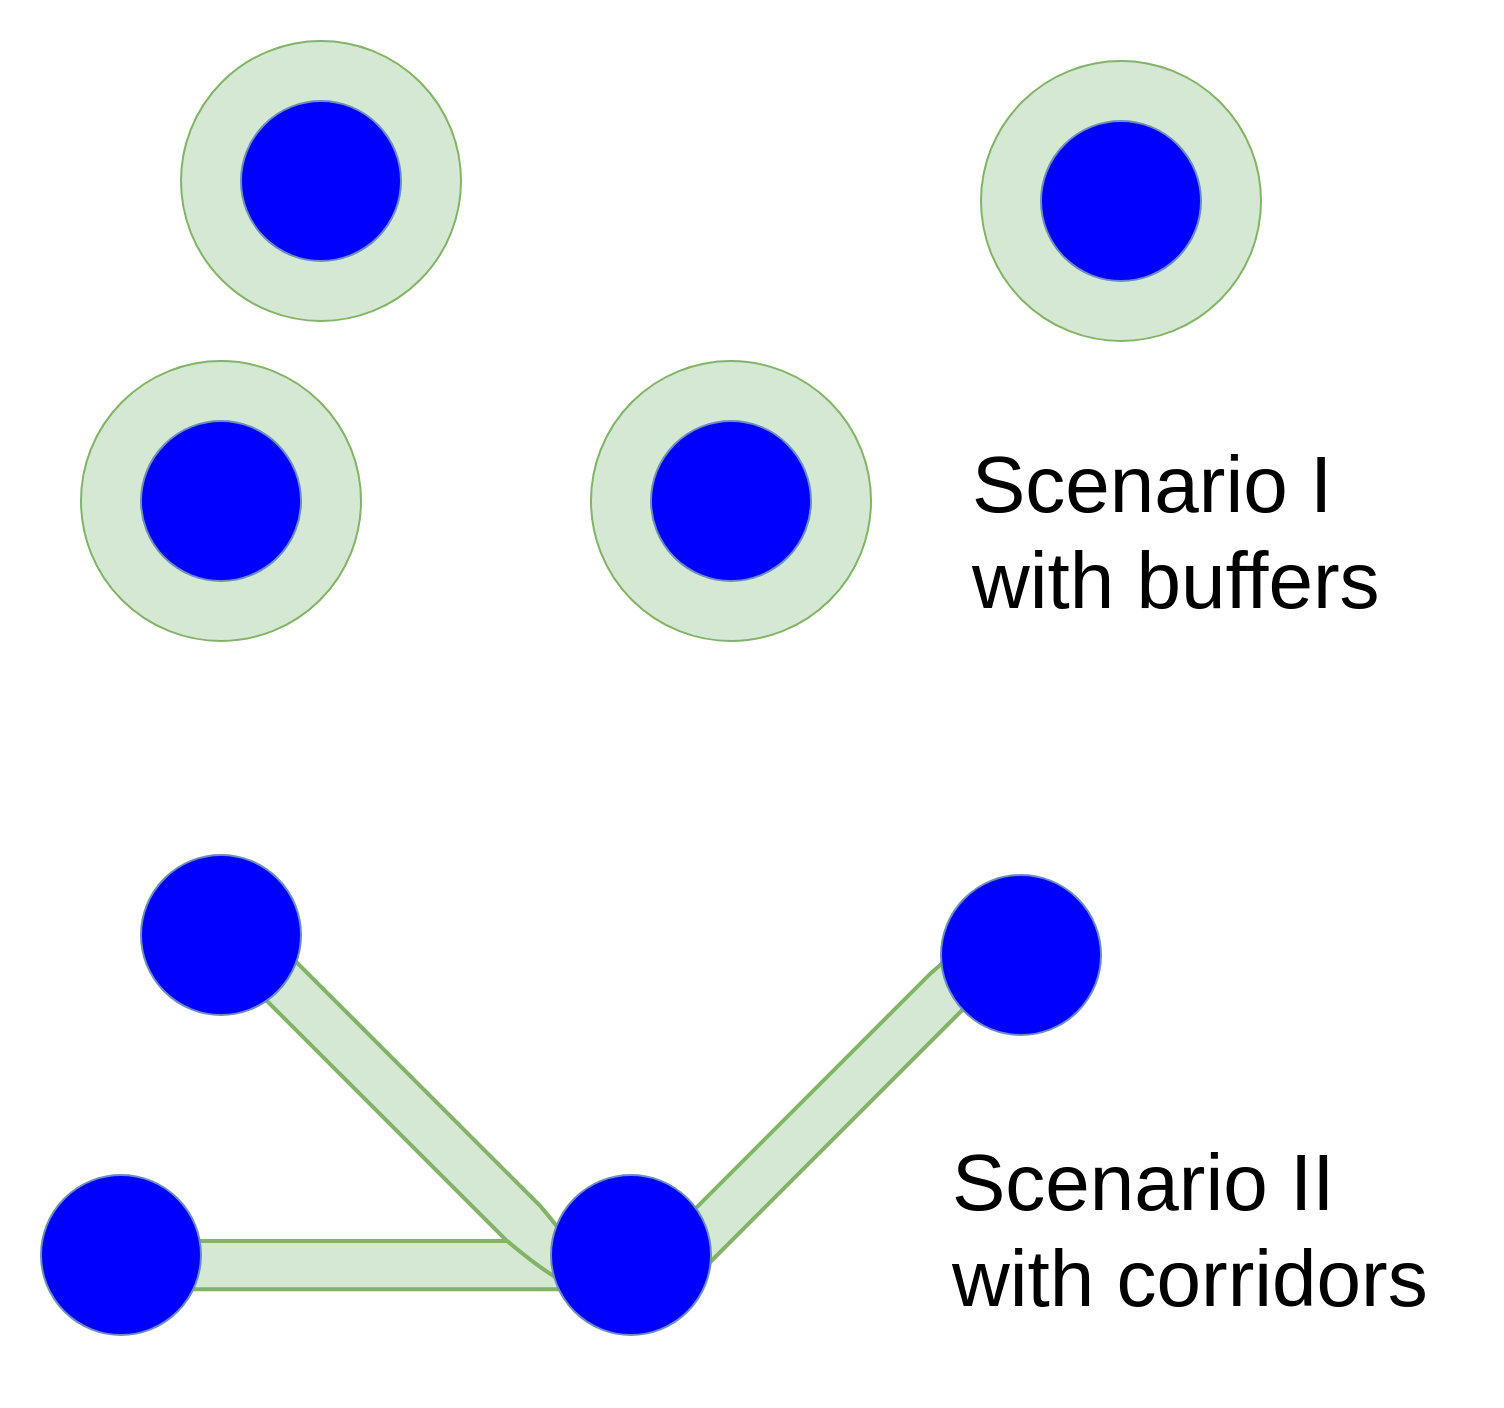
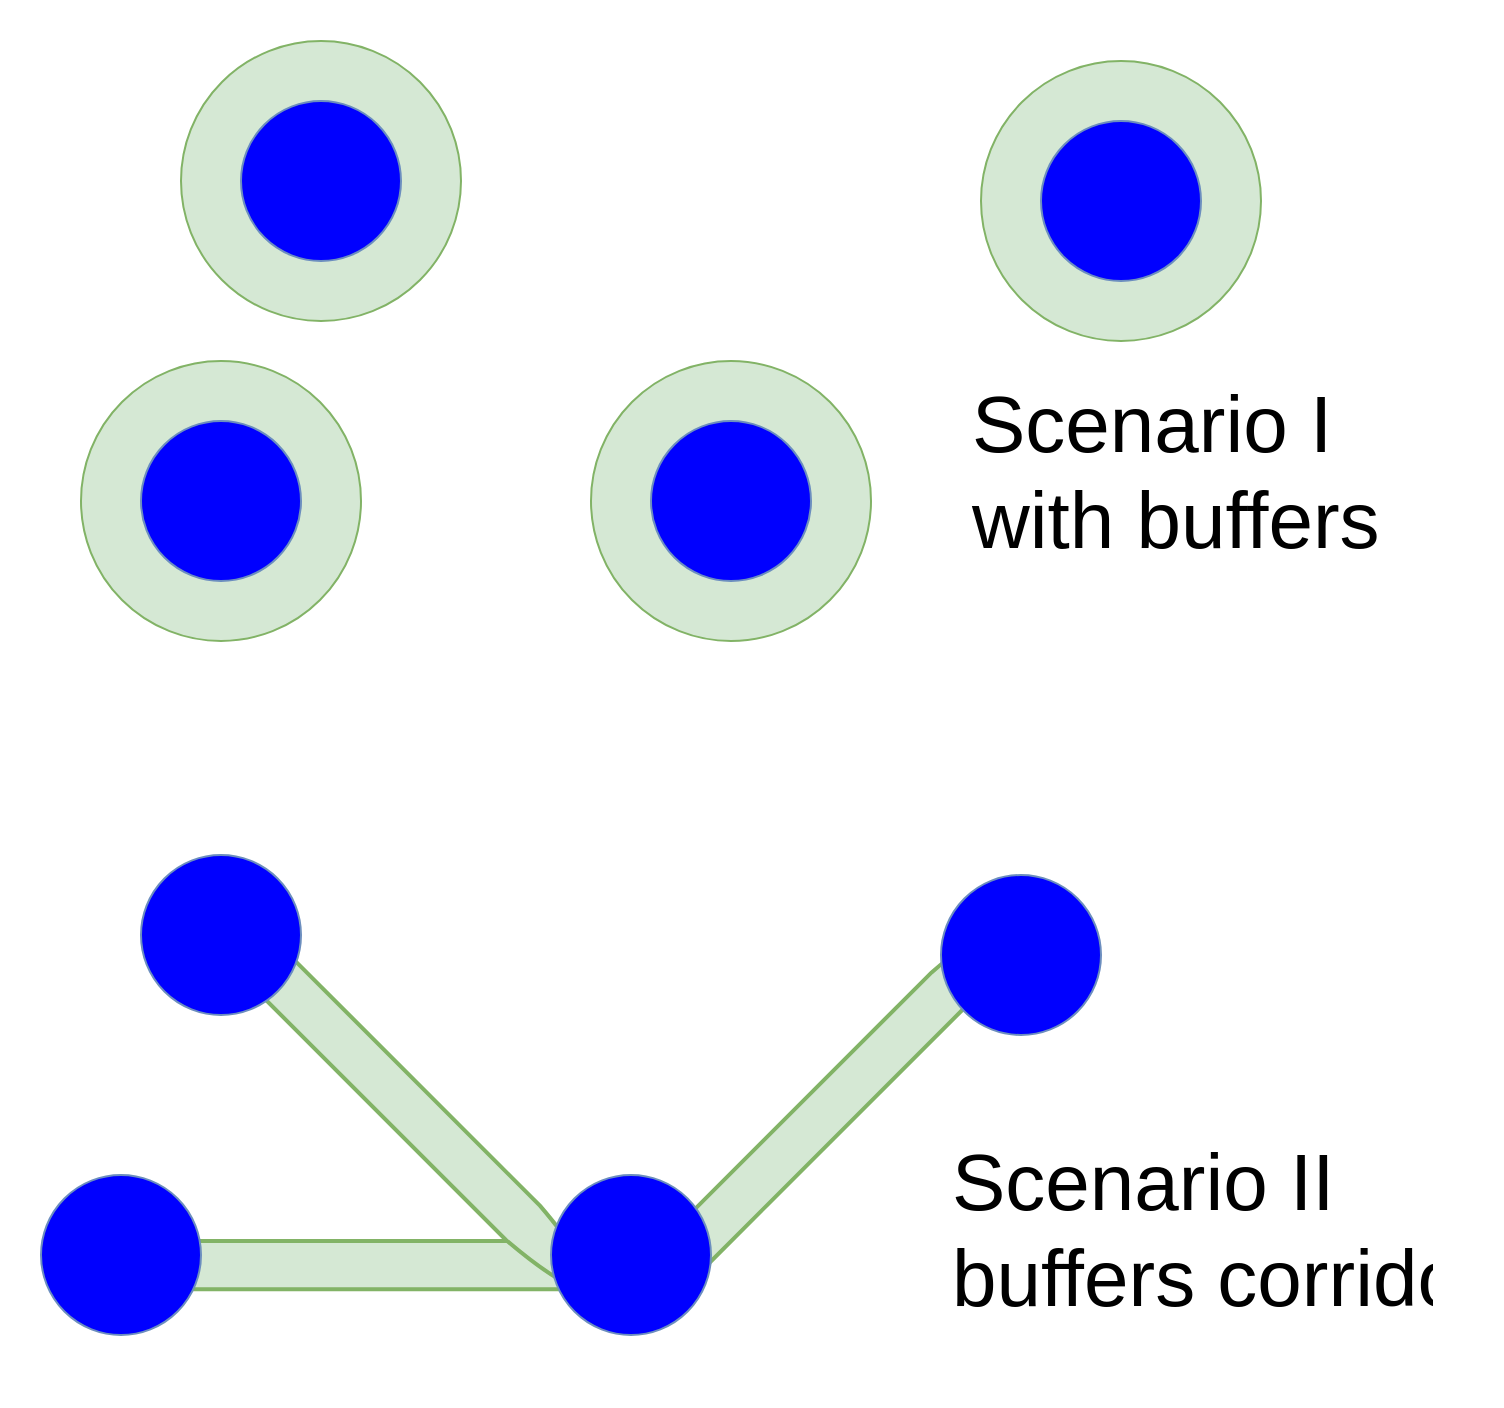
(1211, 544) -> (1211, 484)
(1178, 1183) -> (1178, 1183)
